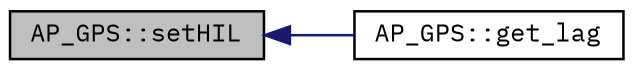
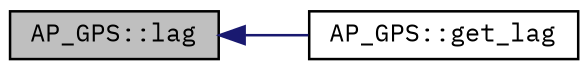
(137, 35) -> (114, 35)
